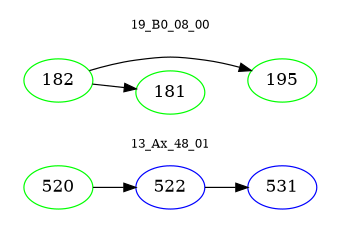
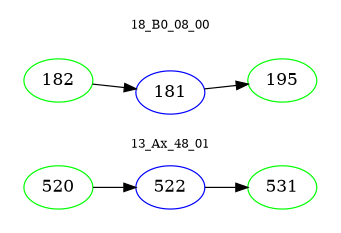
(170, 26) -> (170, 26)
(164, 57) -> (220, 87)
(170, 93) -> (170, 93)
(282, 187) -> (282, 187)
